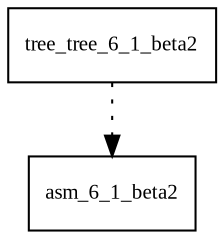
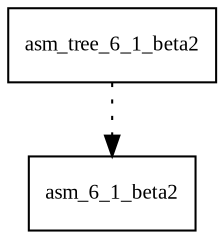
(112, 45) -> (112, 45)
